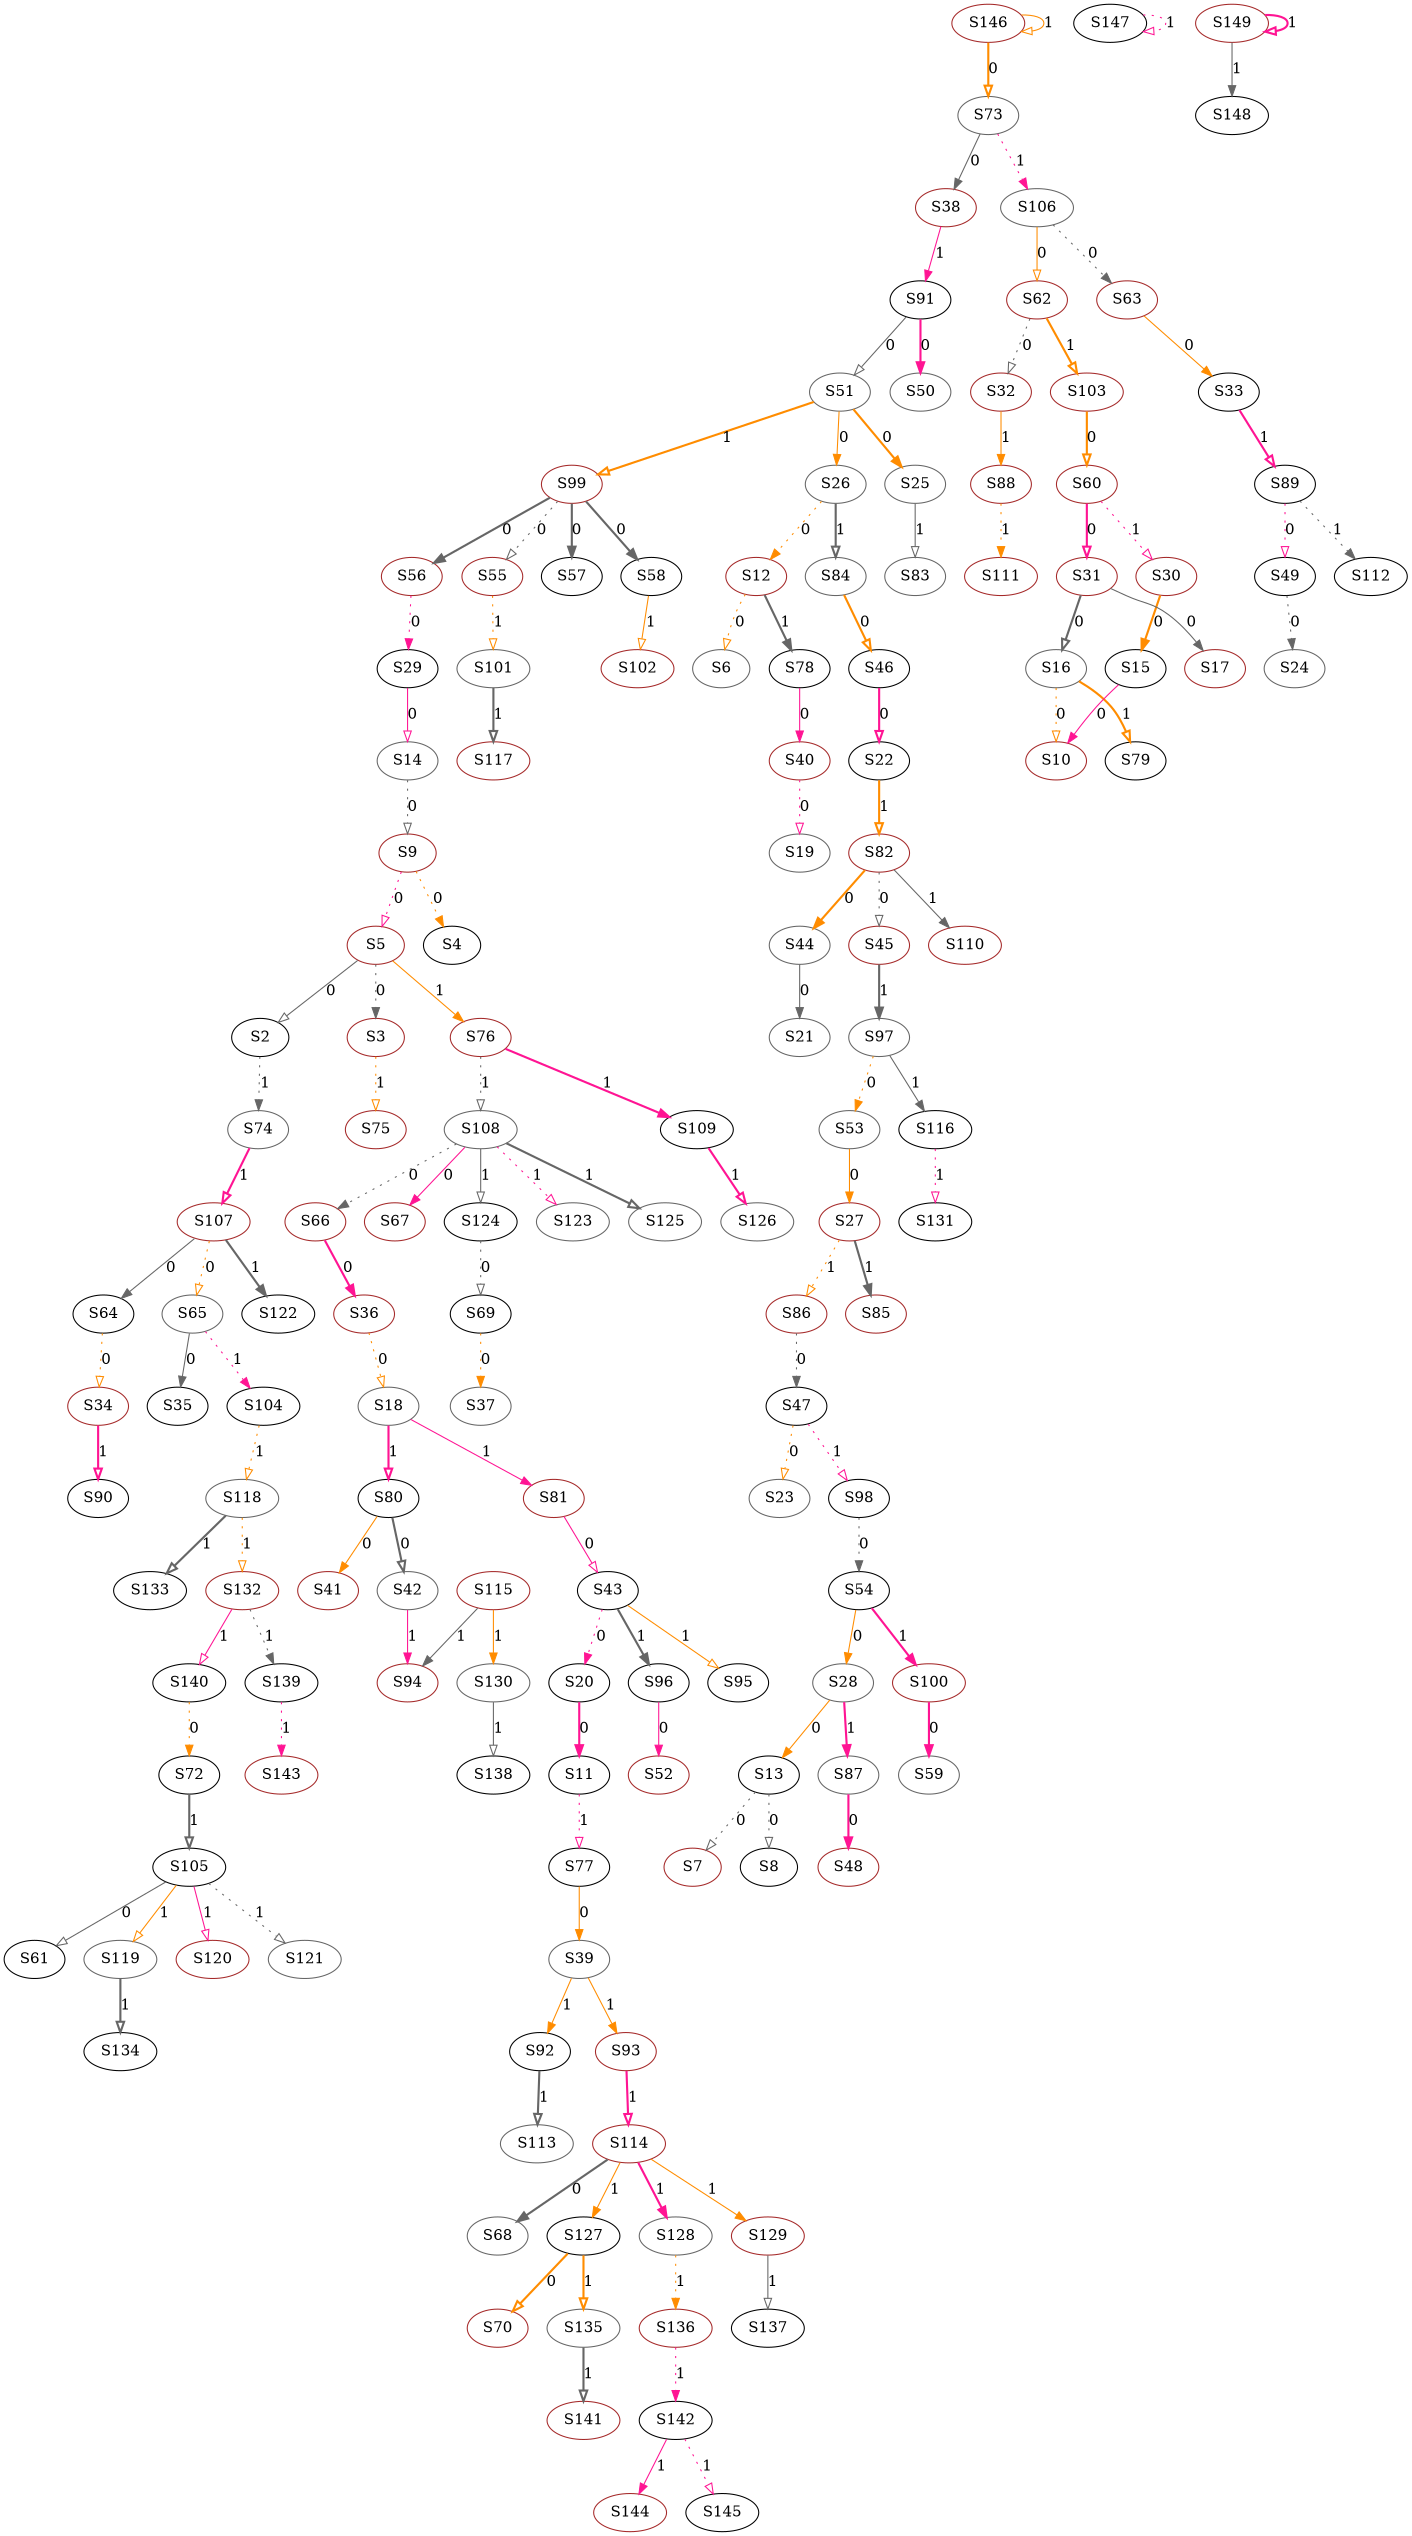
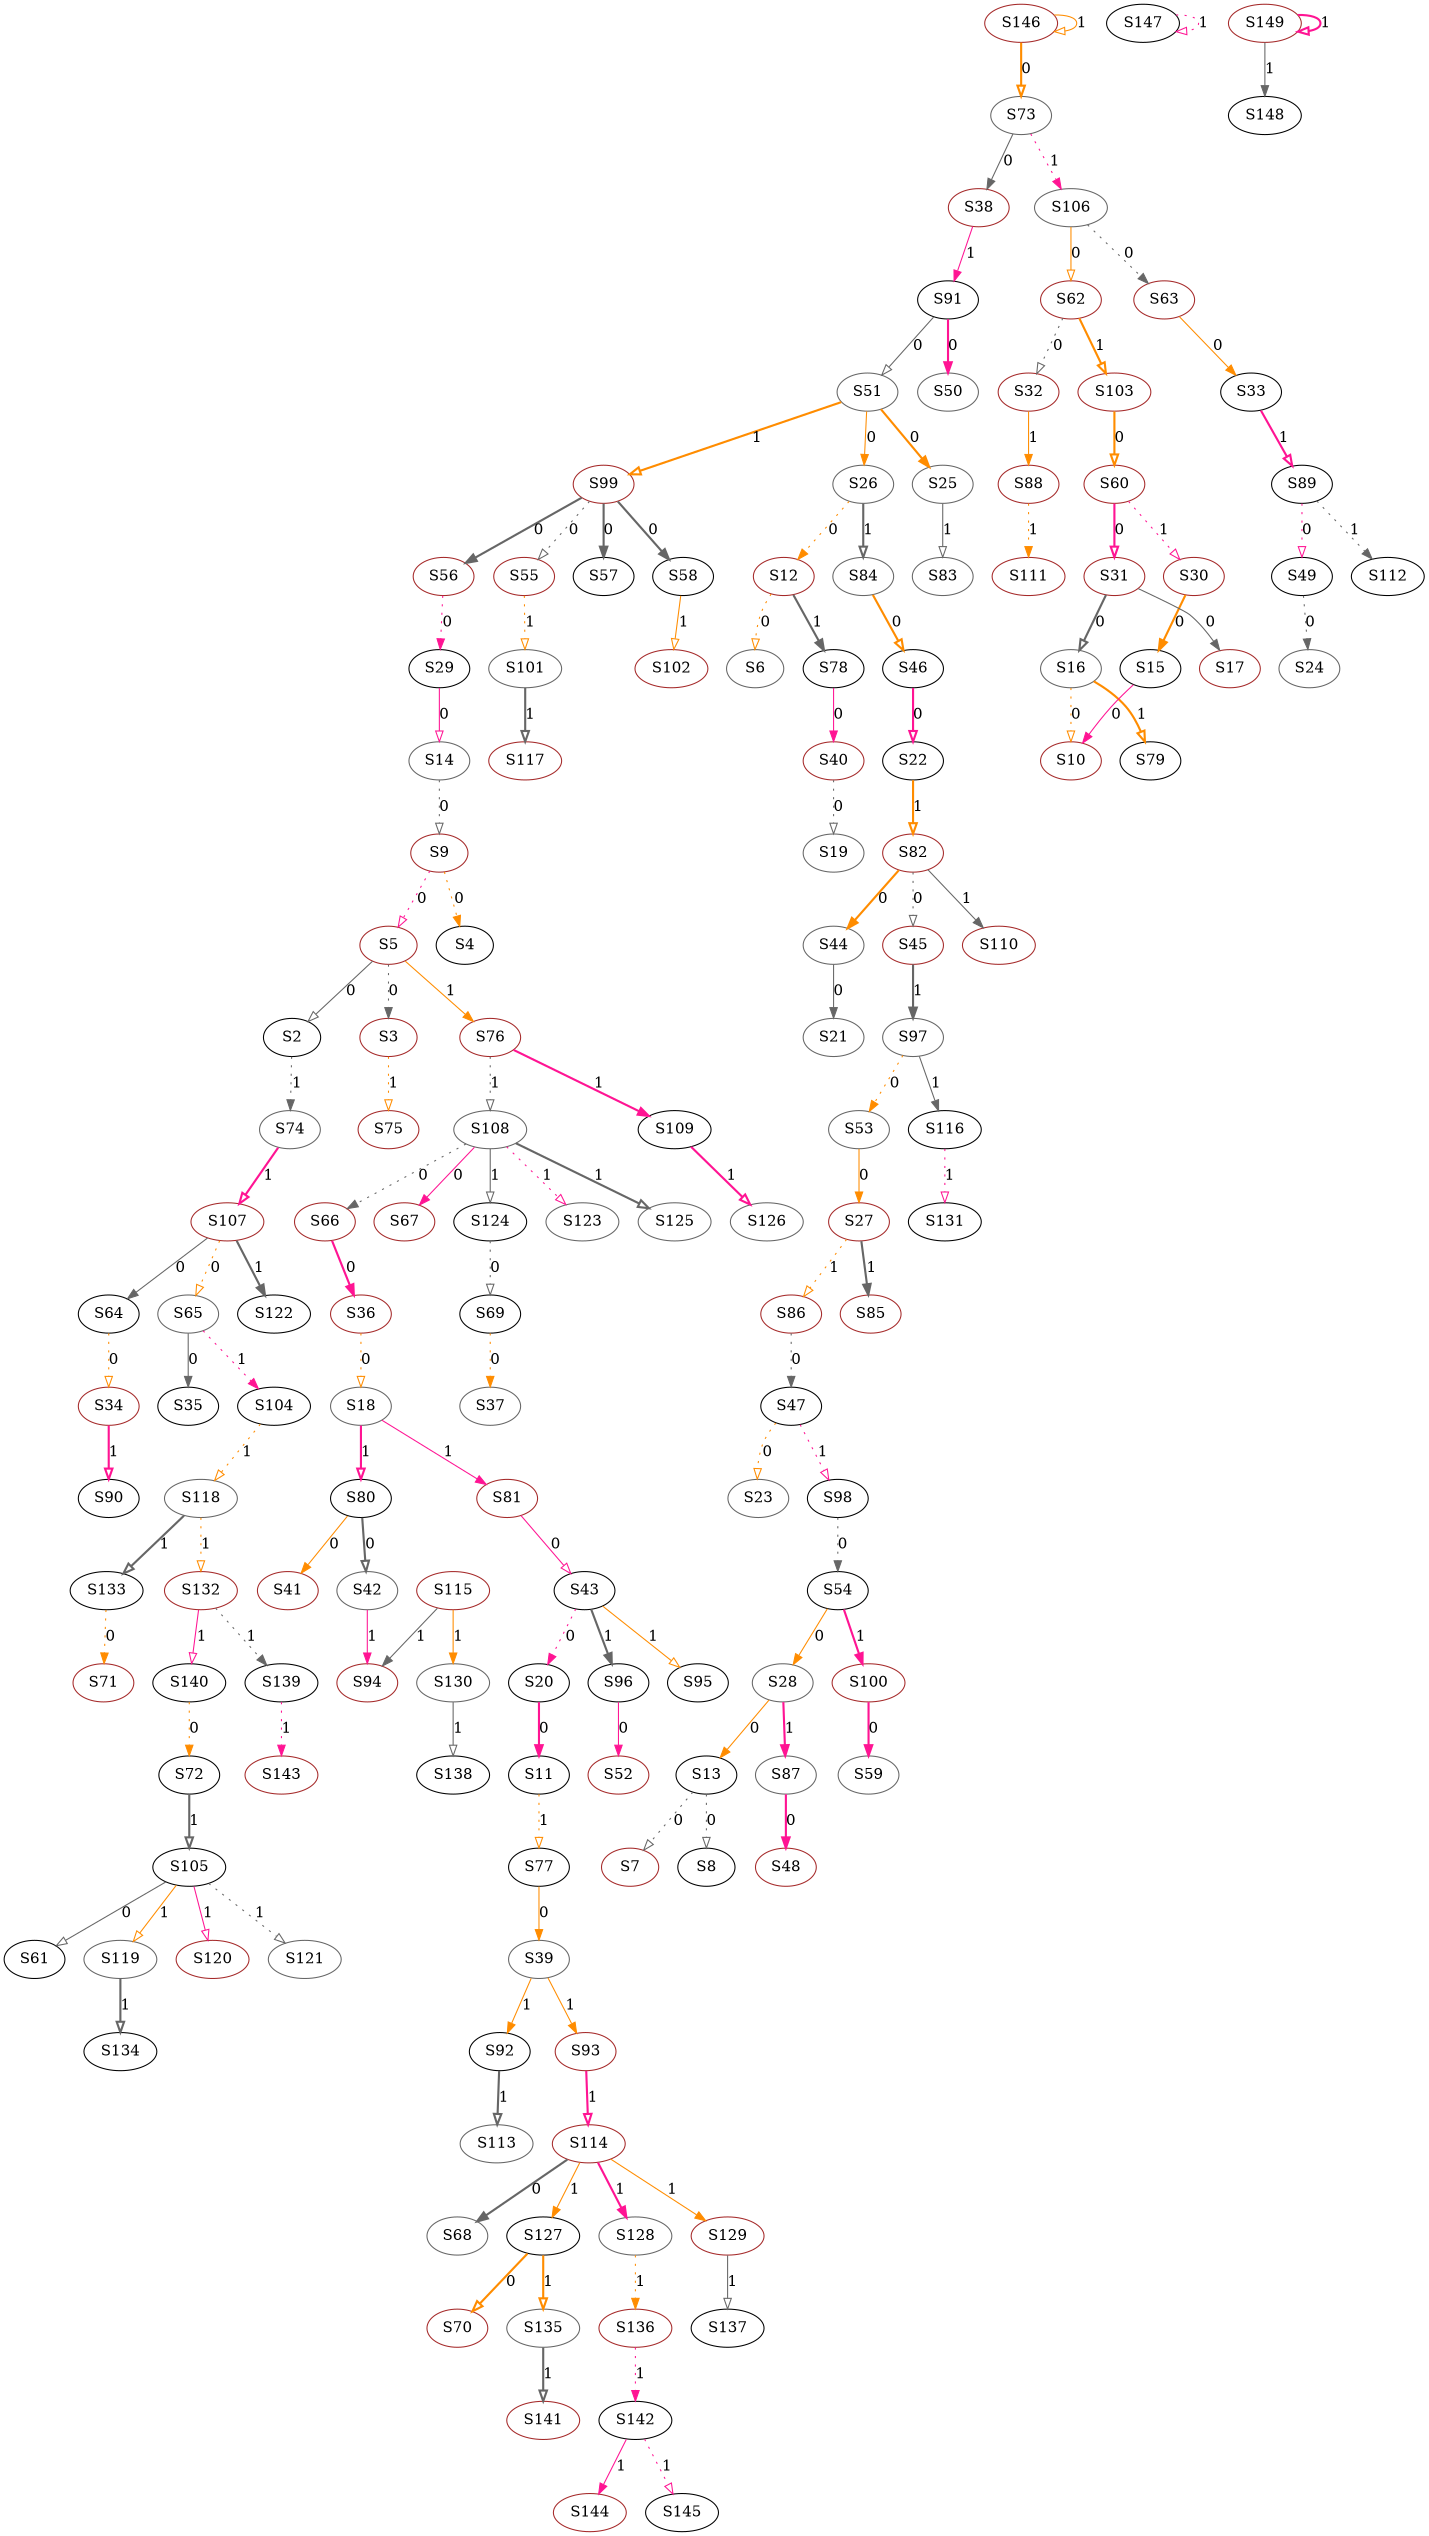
(800, 802) -> (834, 802)
none -> (103, 1683)
(579, 1816) -> (539, 1816)
